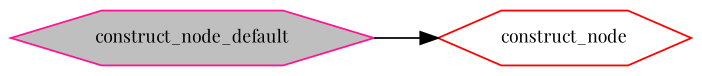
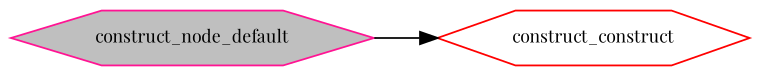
(565, 38) -> (593, 38)
